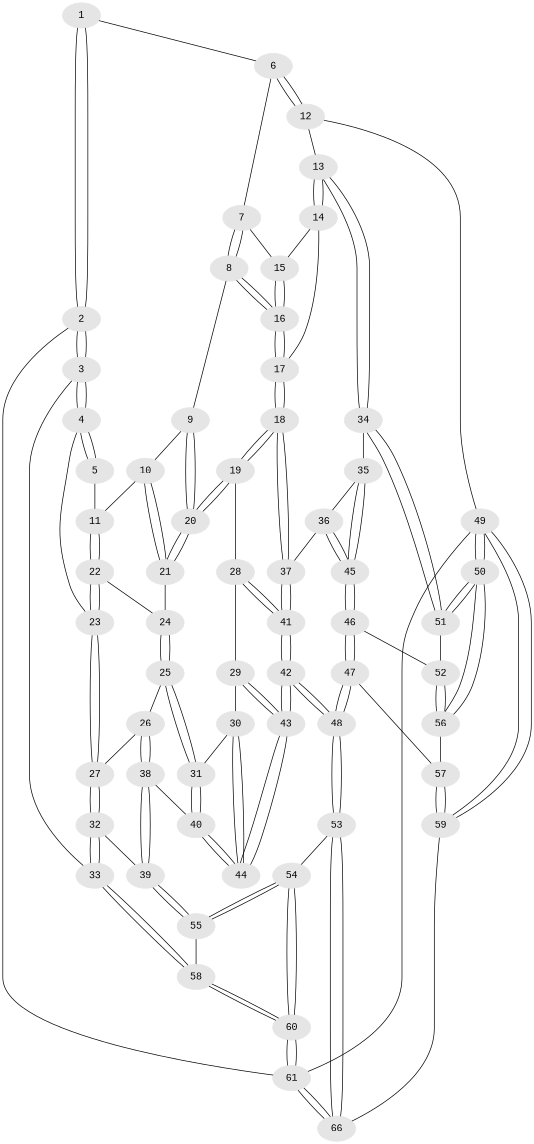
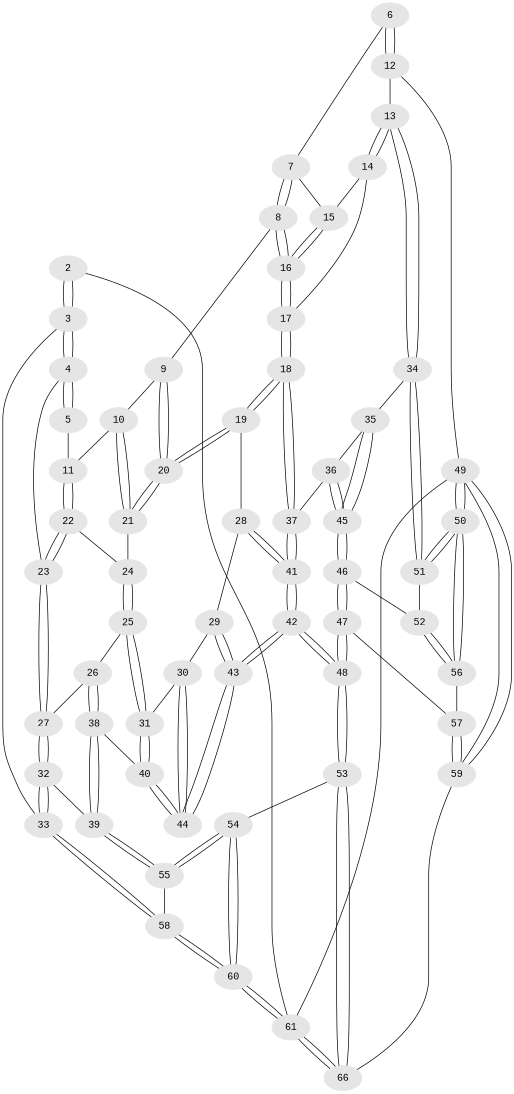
(82, 15) -> none
